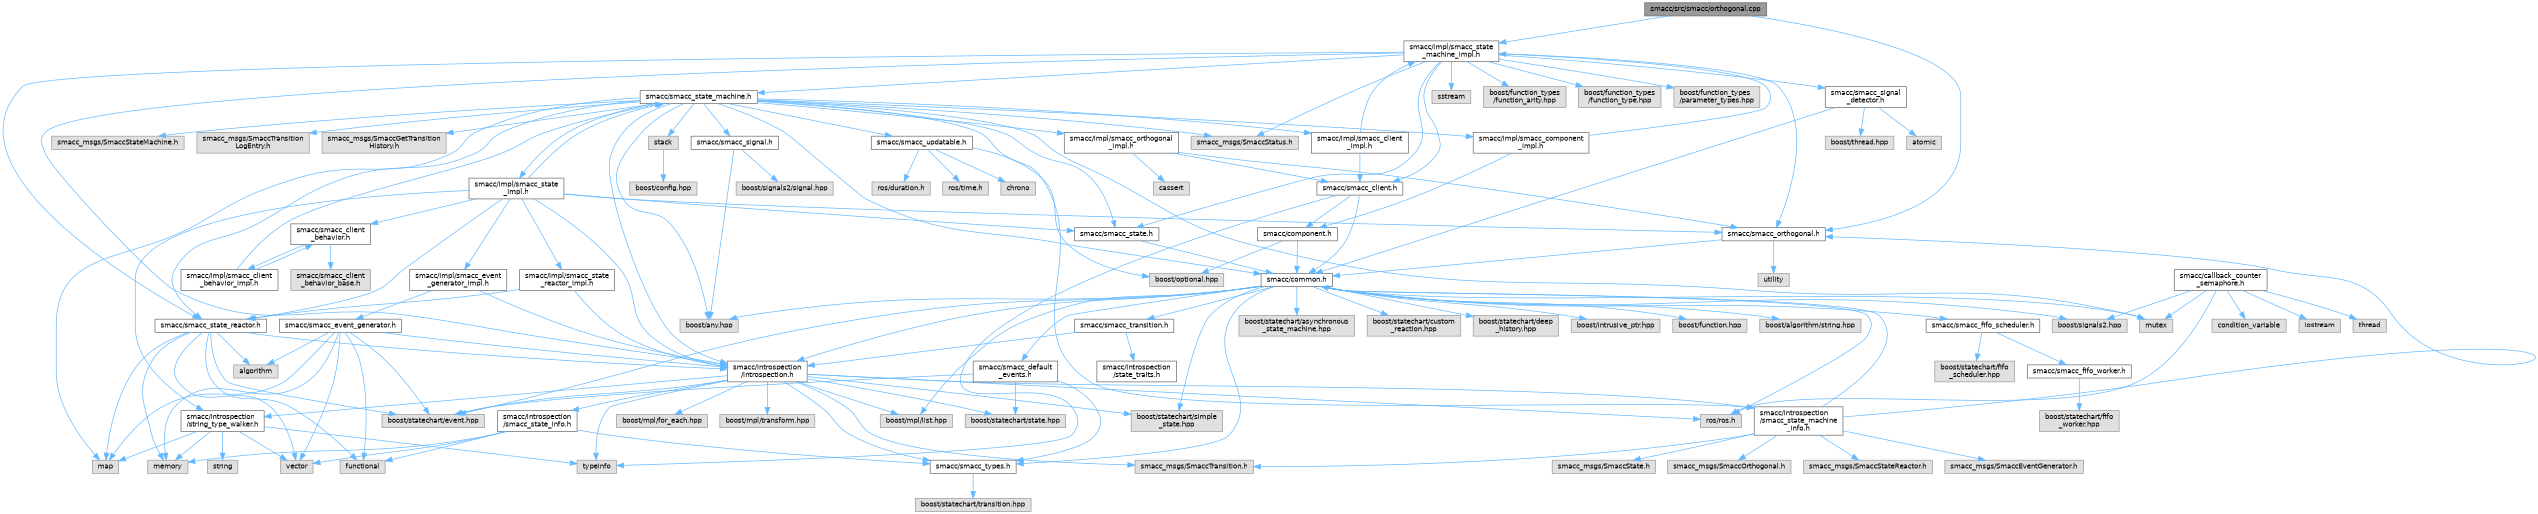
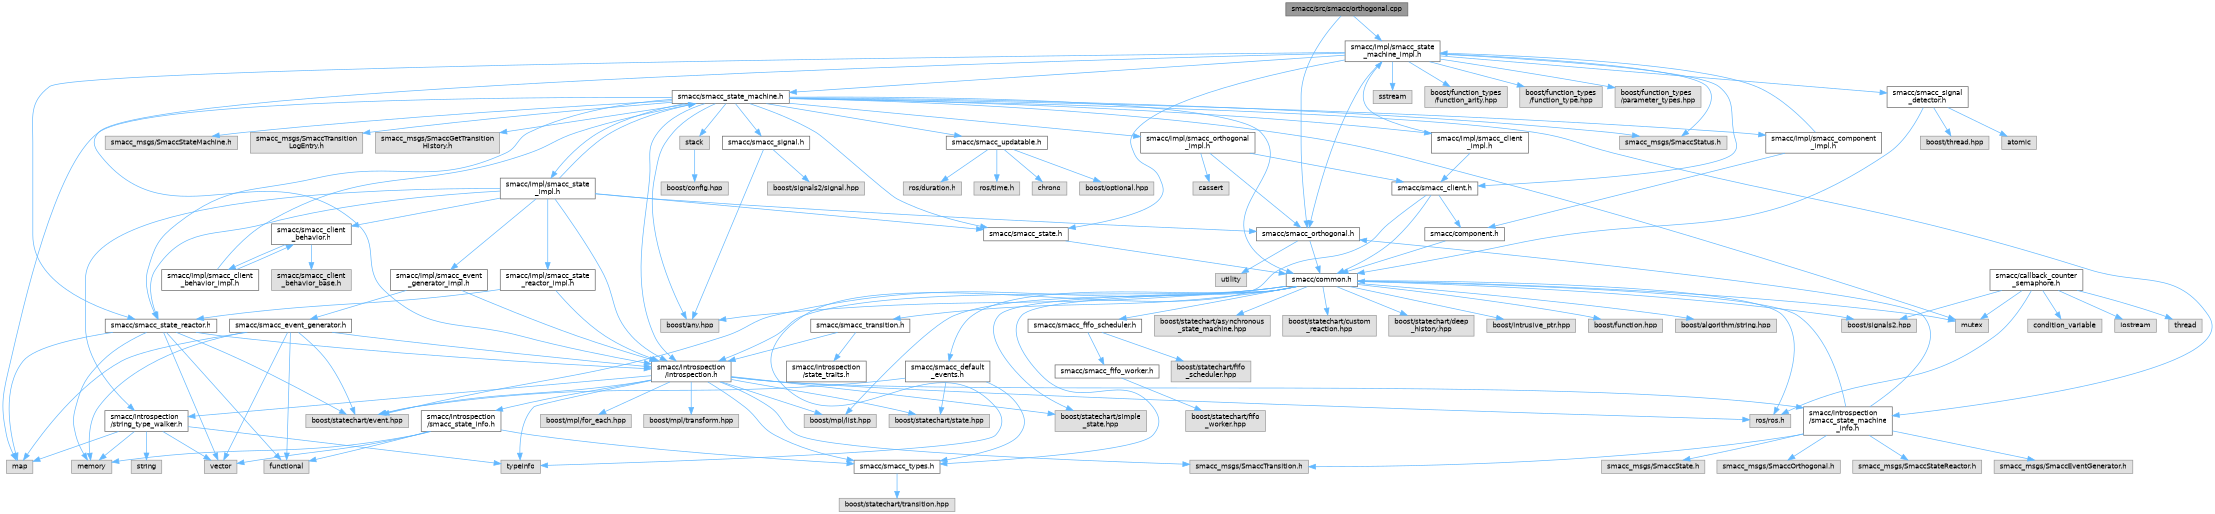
(1245, 256) -> none
(256, 371) -> none
